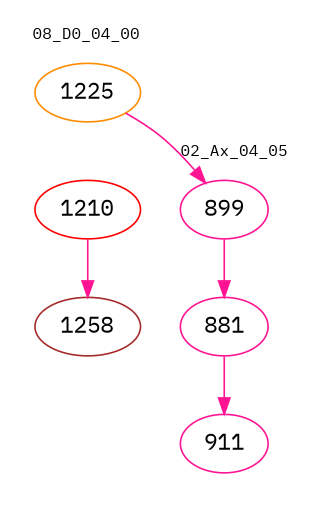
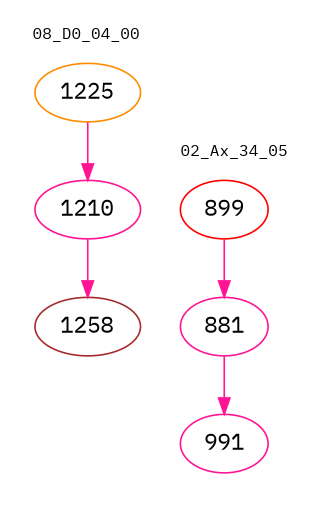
(178, 152) -> (88, 143)
(235, 152) -> (235, 152)
(88, 210) -> (88, 210)
(224, 210) -> (224, 210)
(224, 444) -> (224, 444)
